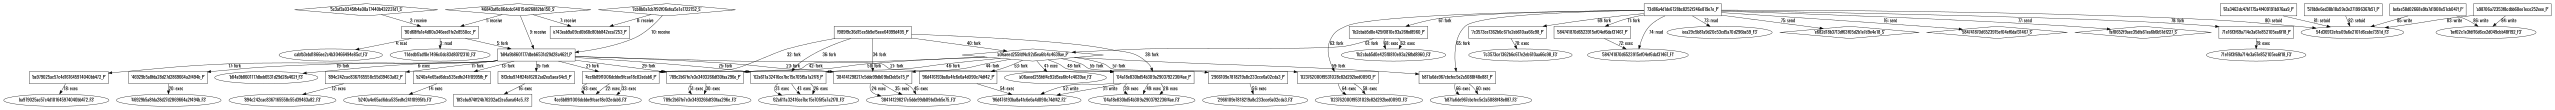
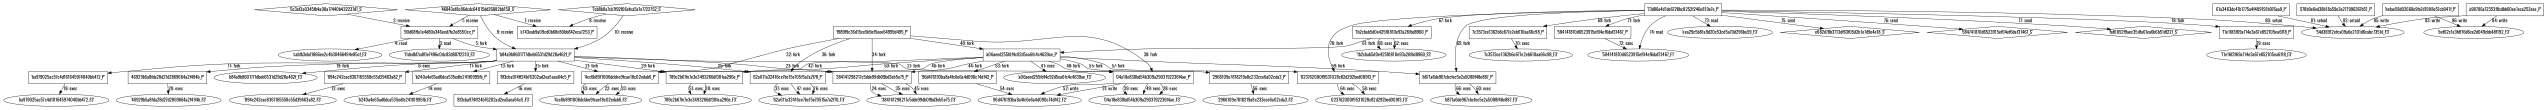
(1336, 44) -> (1337, 44)
(1033, 55) -> (1022, 55)
